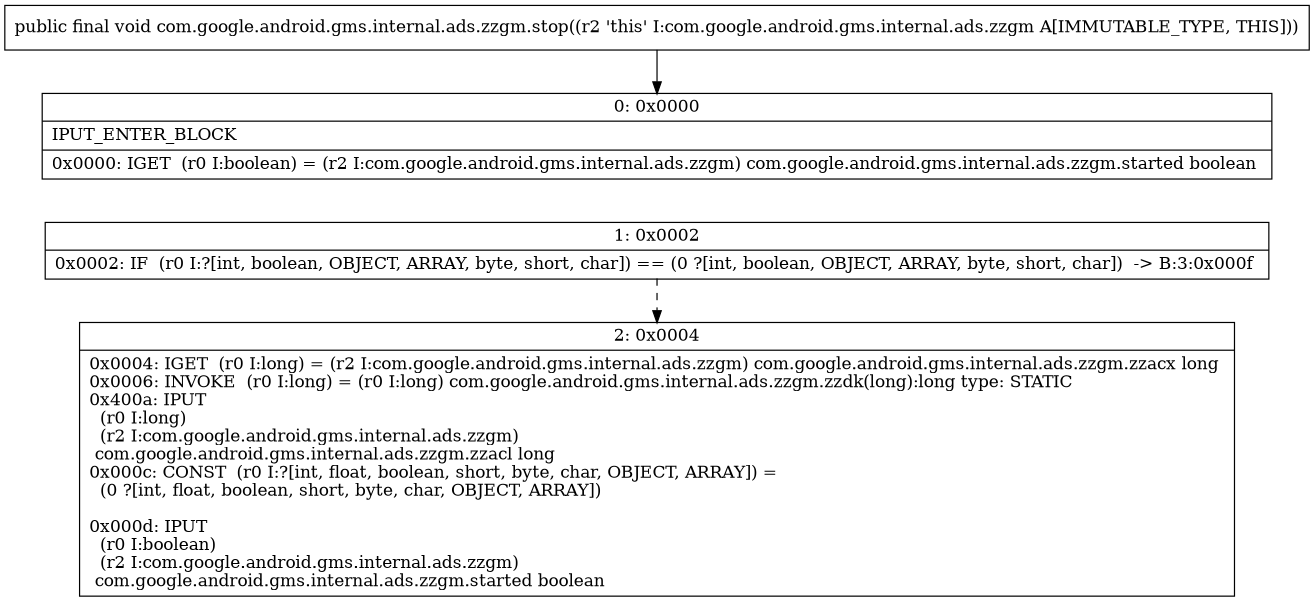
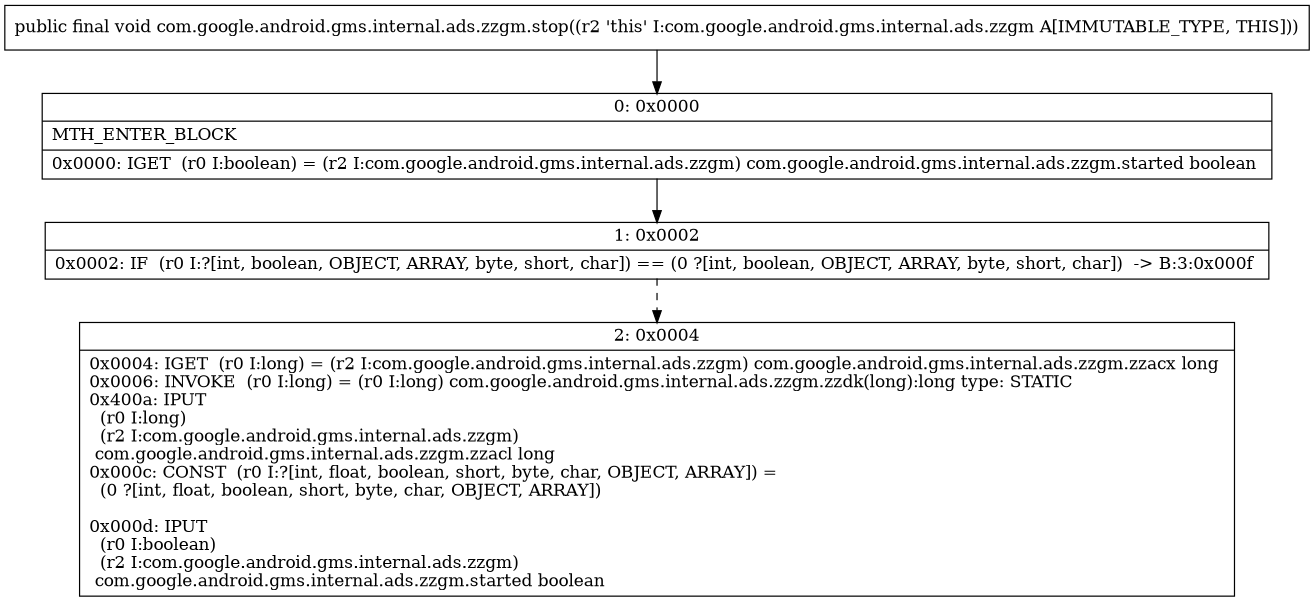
(145, 135) -> (145, 135)
none -> (657, 195)
